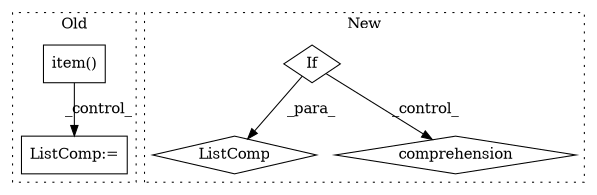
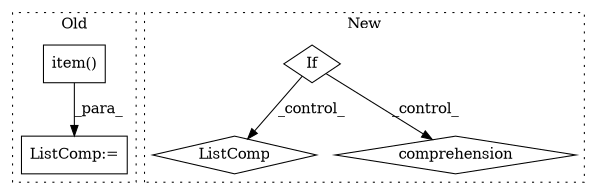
(98, 109) -> (98, 109)
(311, 109) -> (311, 109)
